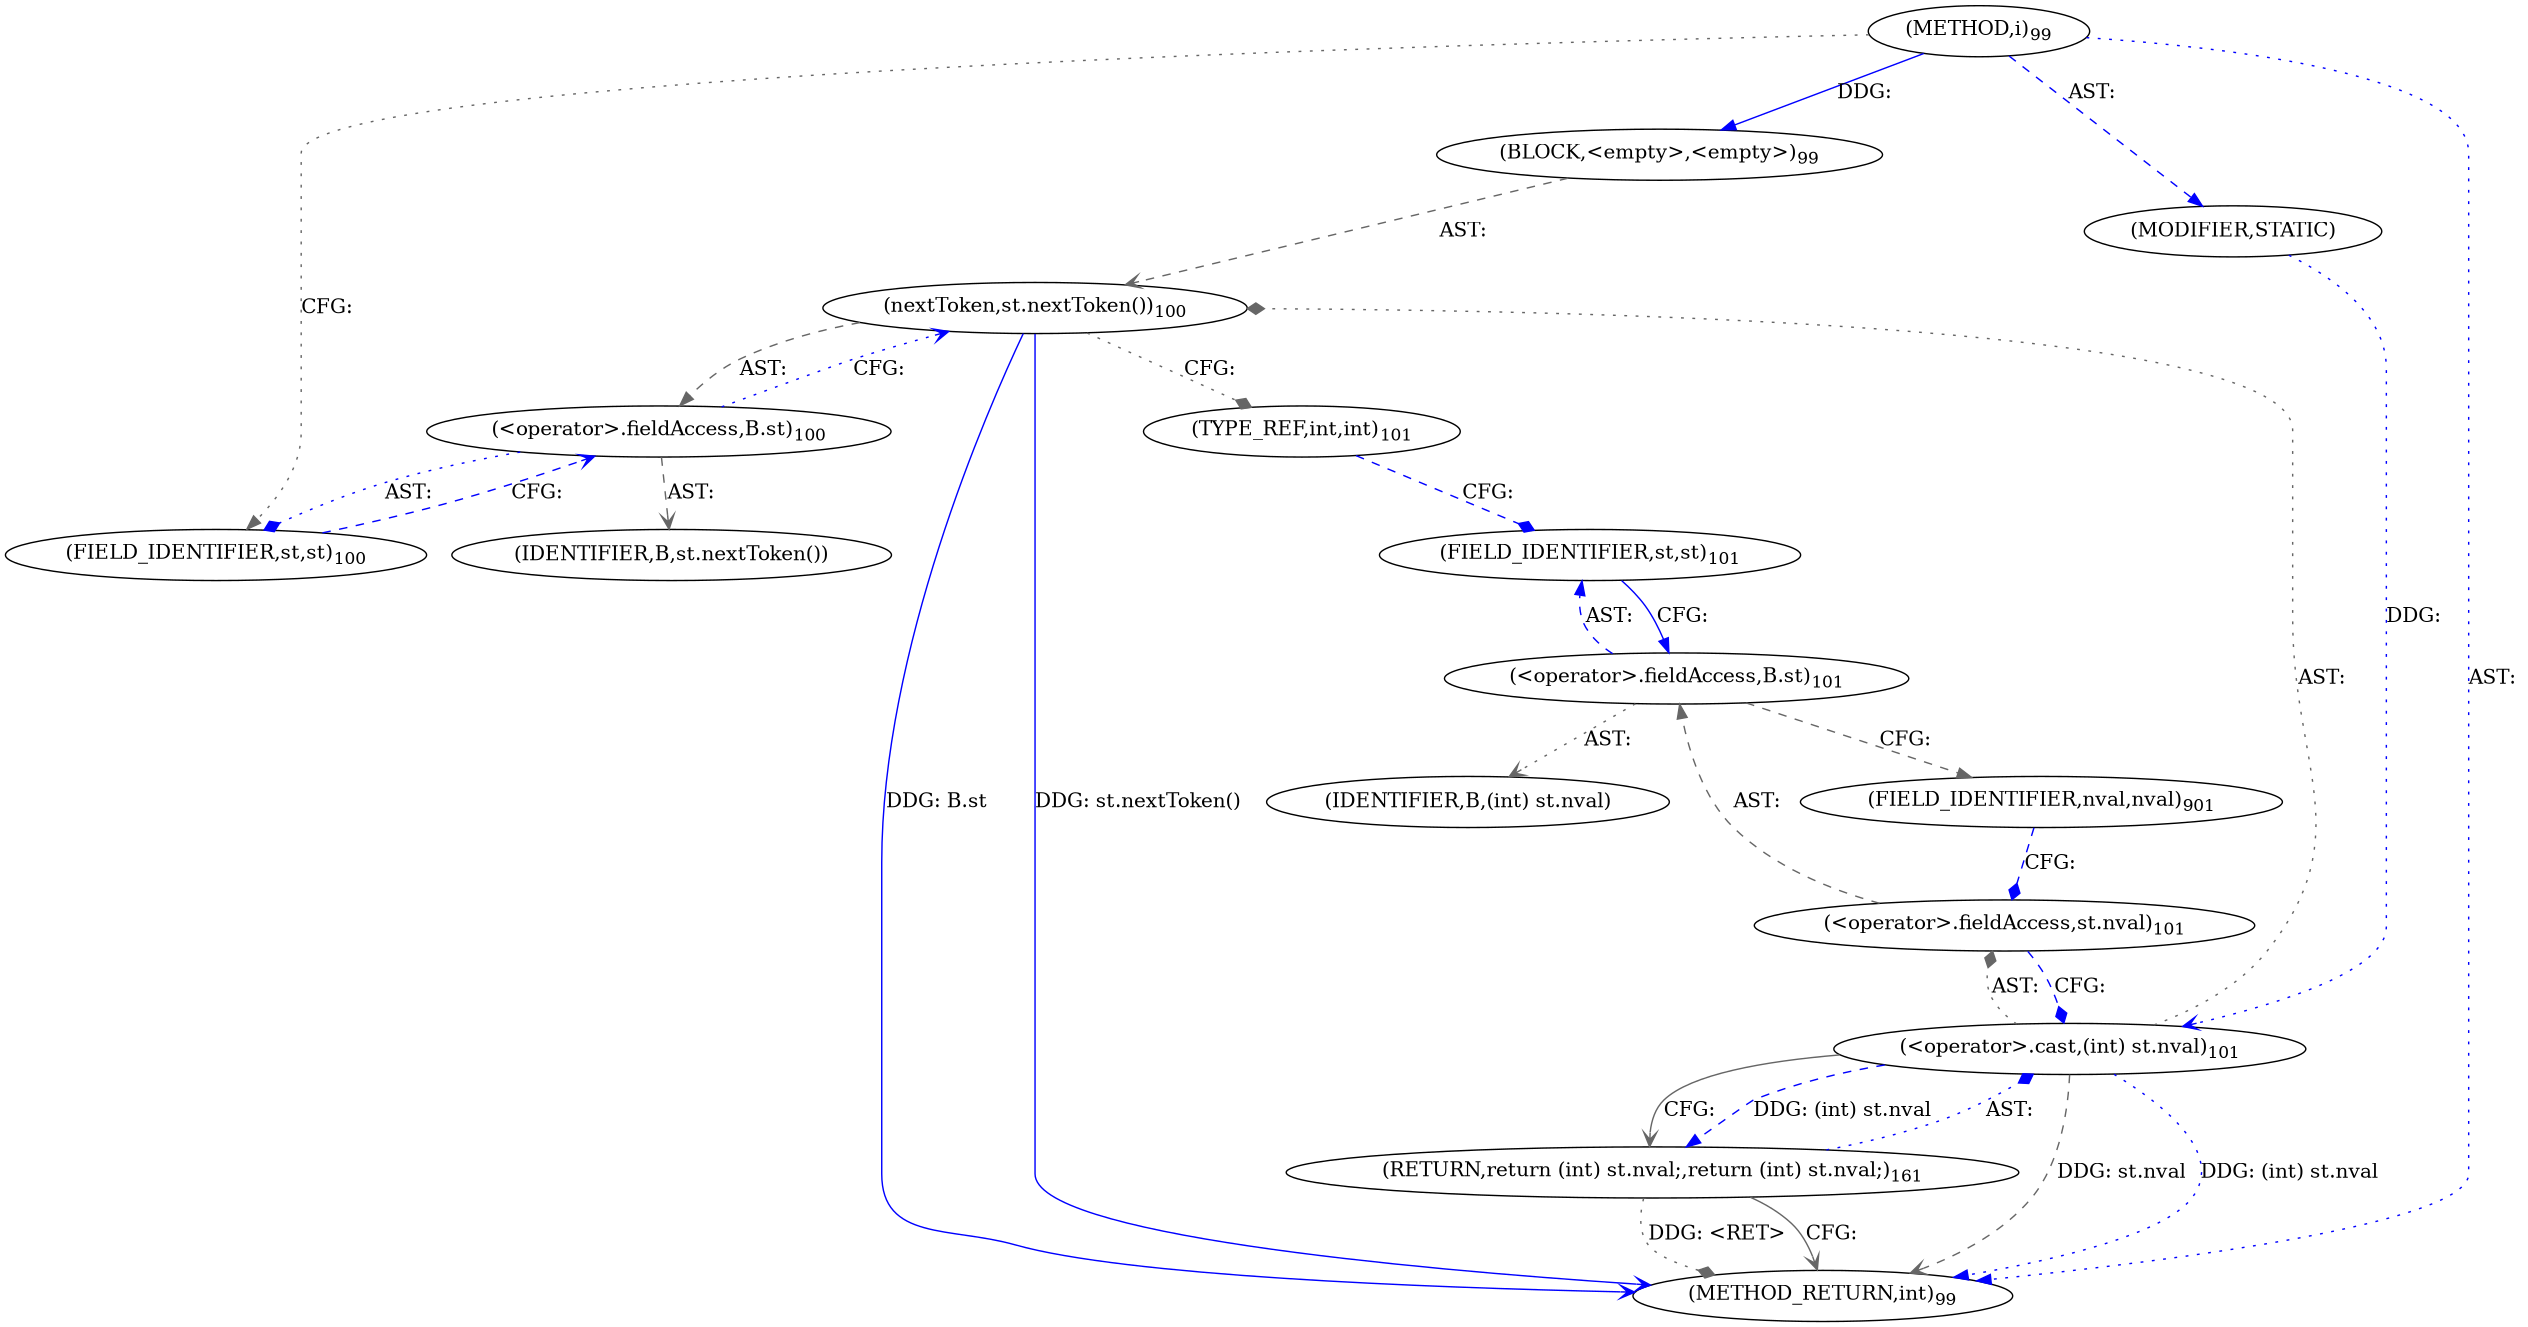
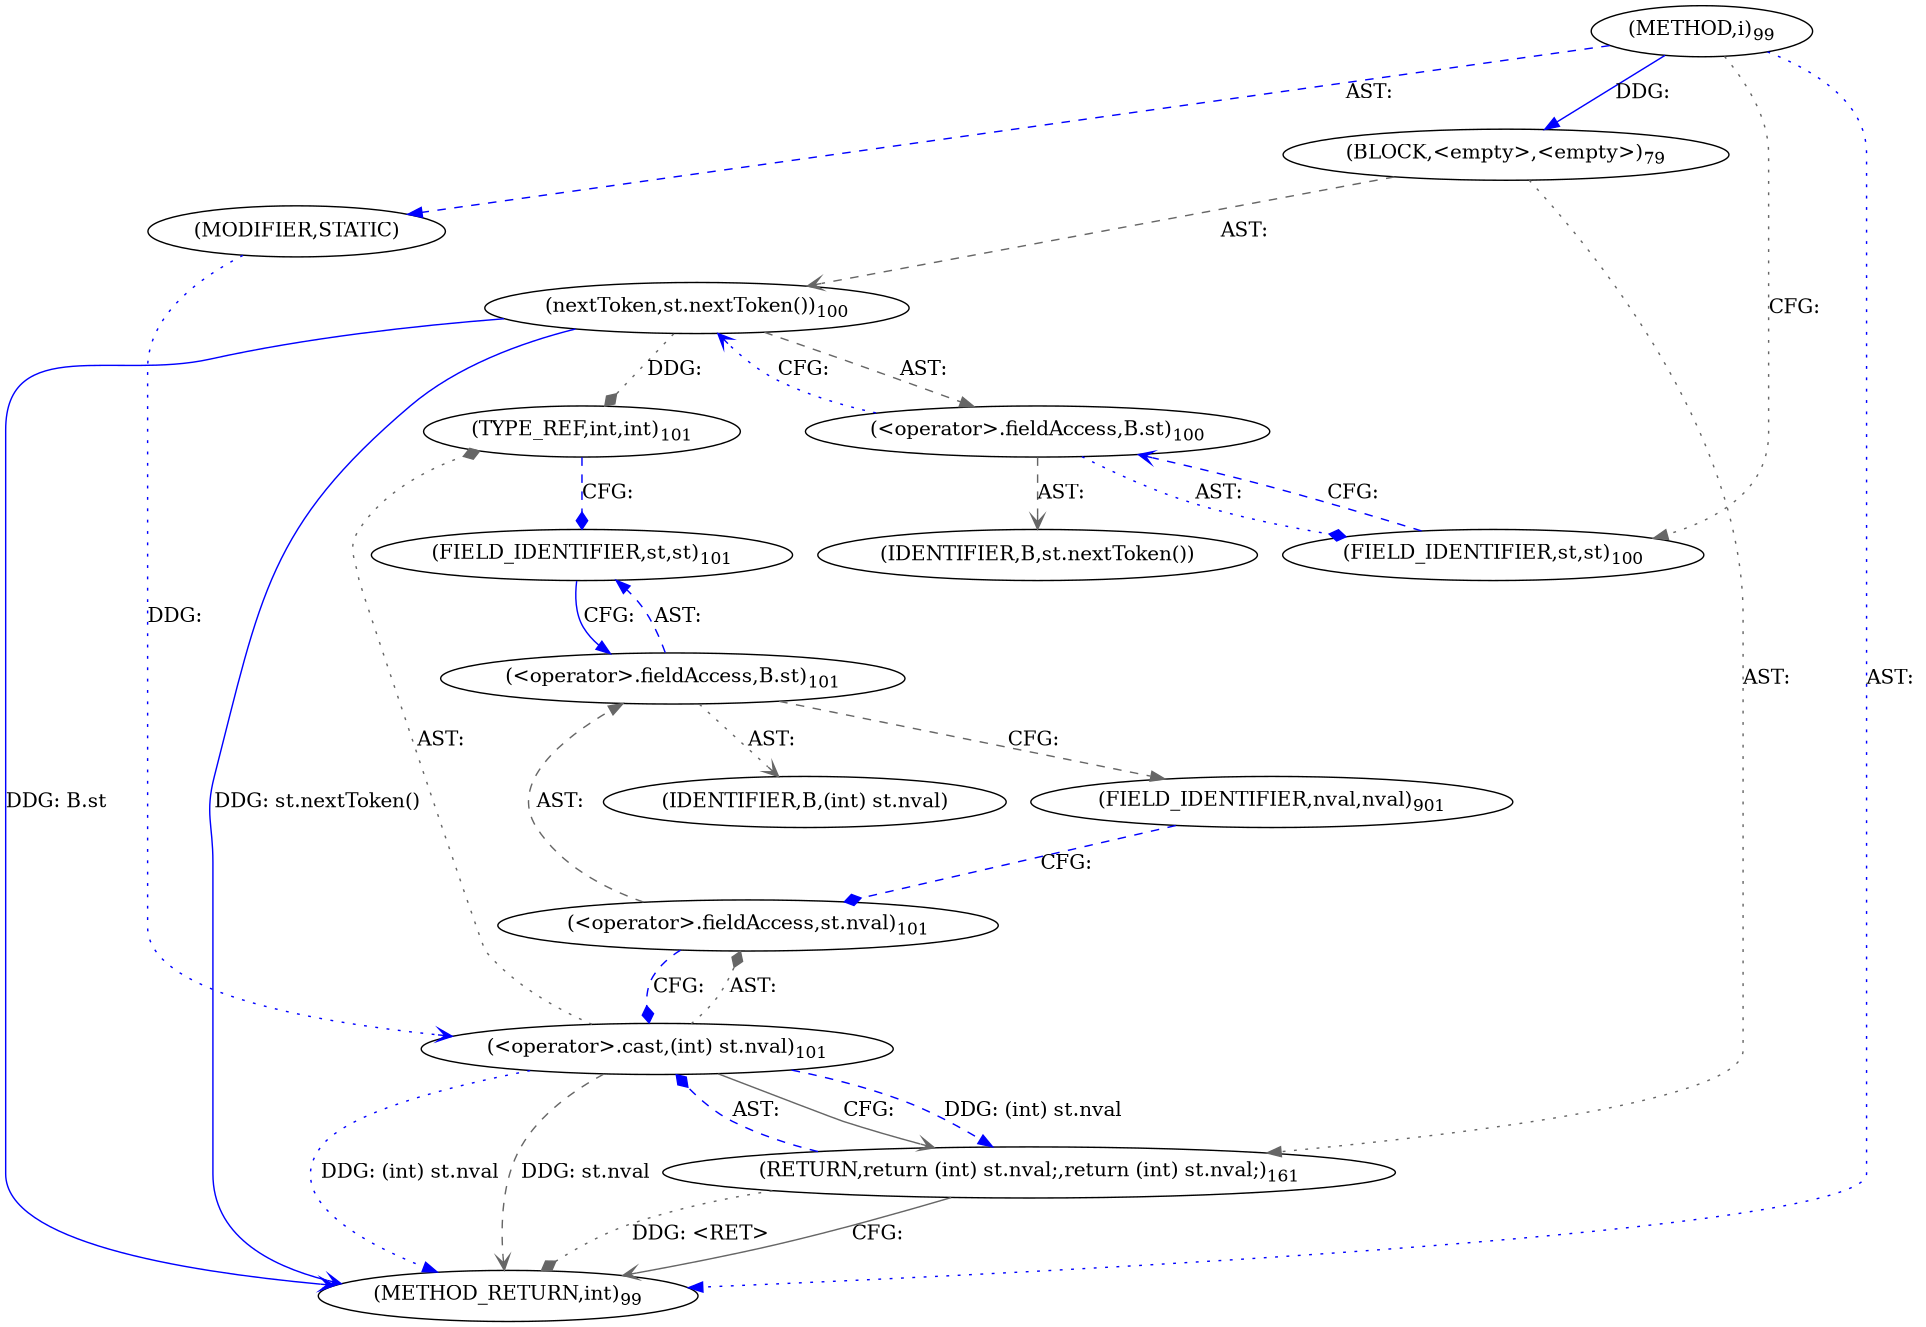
(1809, 153) -> (1655, 153)
(2123, 358) -> (413, 741)
(1213, 370) -> (678, 370)
none -> (1743, 826)
(1926, 1125) -> (748, 1129)
